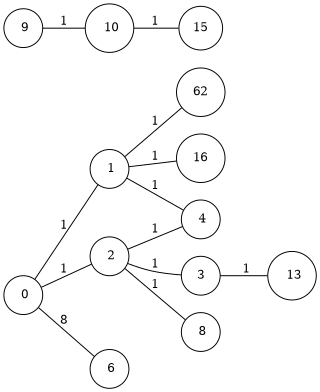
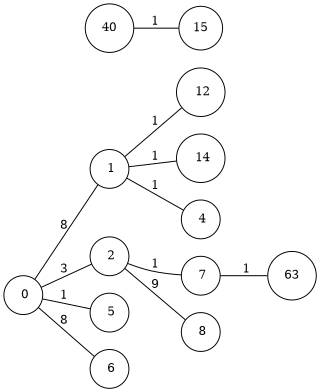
(23, 28) -> none
(110, 28) -> (110, 28)
(201, 92) -> (201, 92)
(201, 158) -> (201, 158)
(64, 226) -> (64, 226)
(155, 238) -> none
(64, 269) -> (64, 269)
(201, 276) -> (201, 276)
(292, 276) -> (292, 276)
(155, 285) -> (155, 285)
none -> (110, 313)
